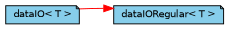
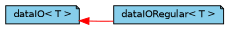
(92, 9) -> (101, 21)
